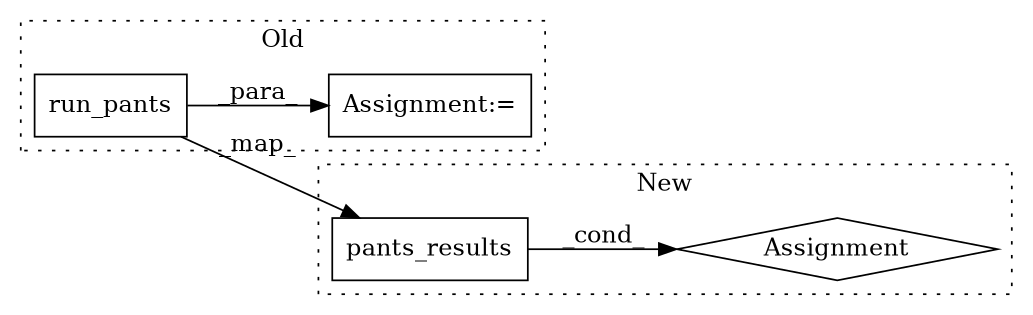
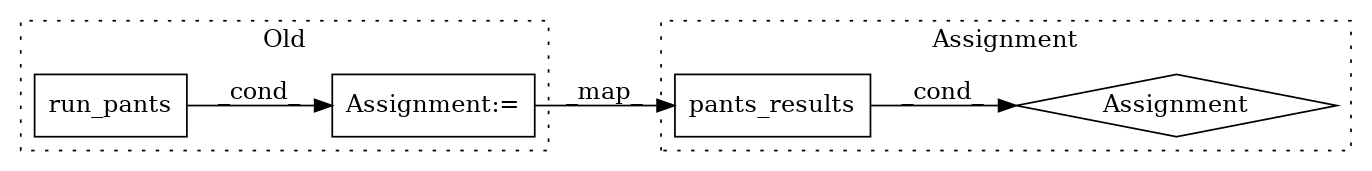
(258, 93) -> (260, 93)
(262, 174) -> (596, 106)
(665, 184) -> (1006, 41)
